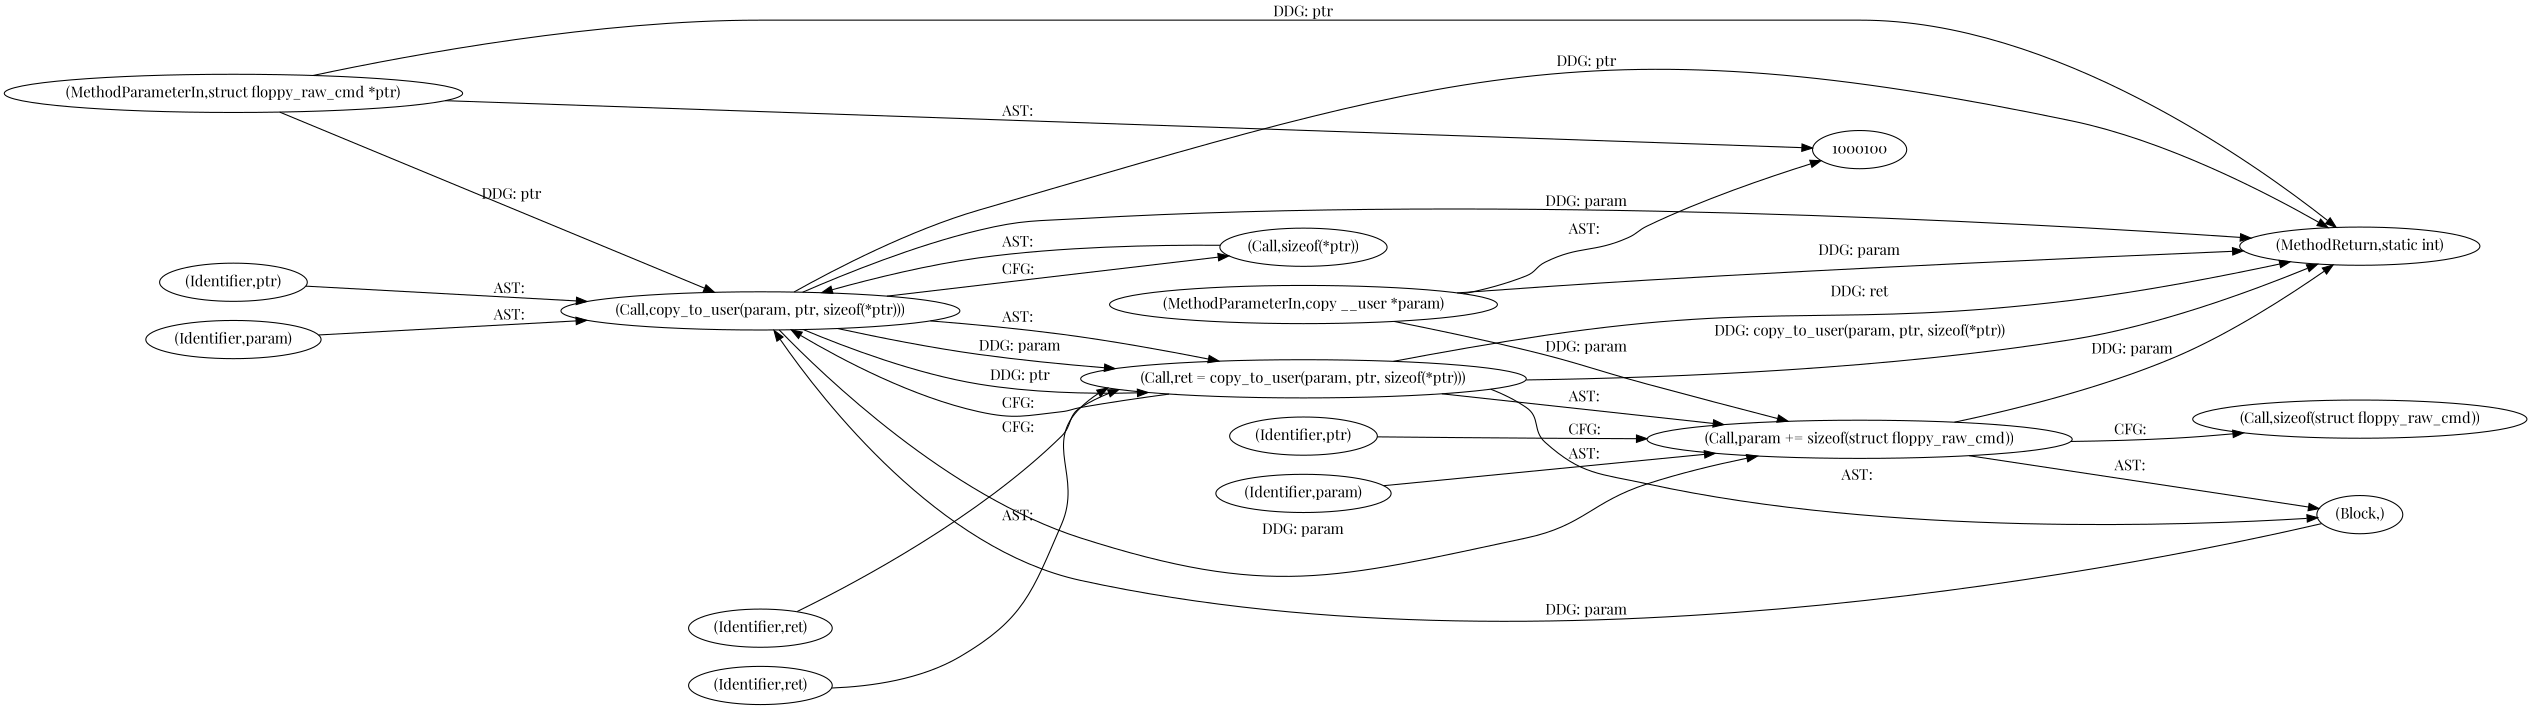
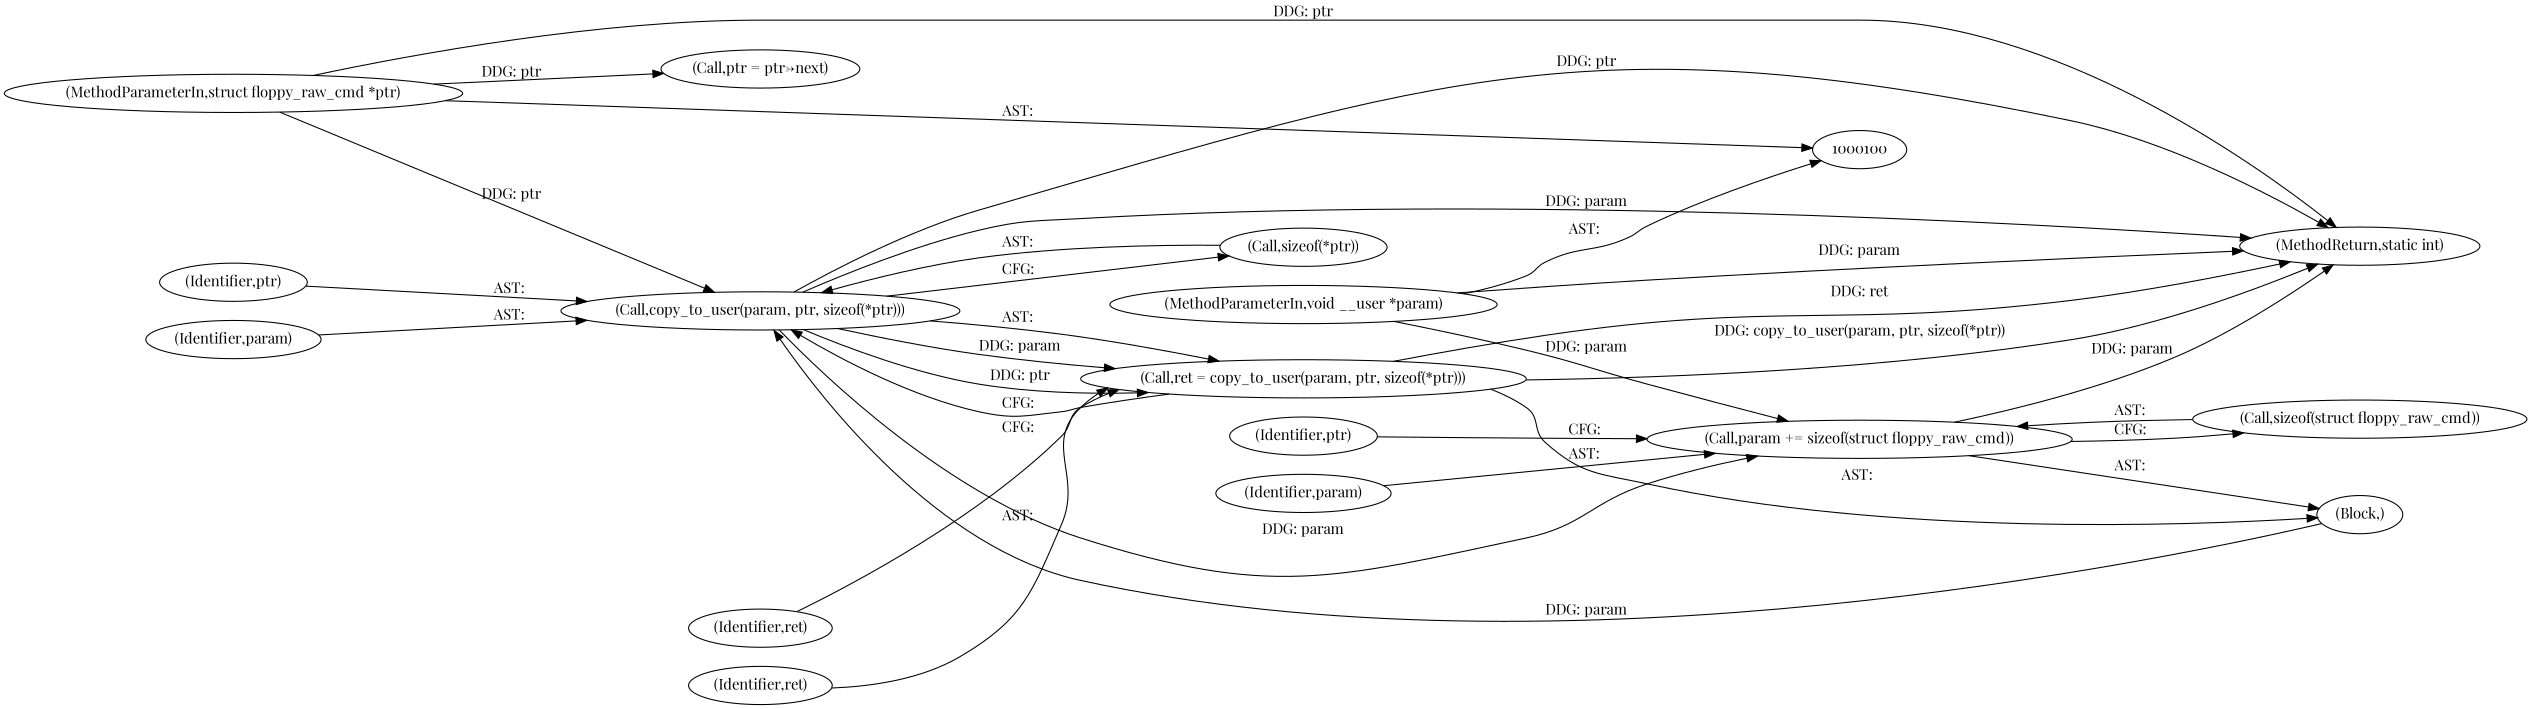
none -> (760, 69)
(1303, 305) -> (1303, 305)
(1578, 409) -> (2110, 422)
